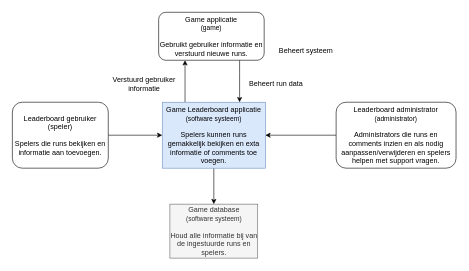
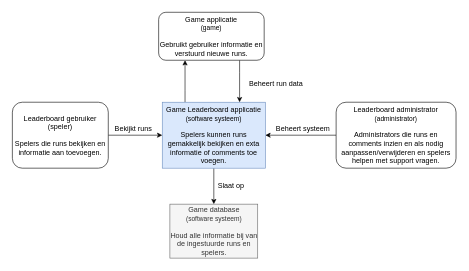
(306, 51) -> (303, 129)
(144, 84) -> none
none -> (134, 129)
none -> (231, 186)
